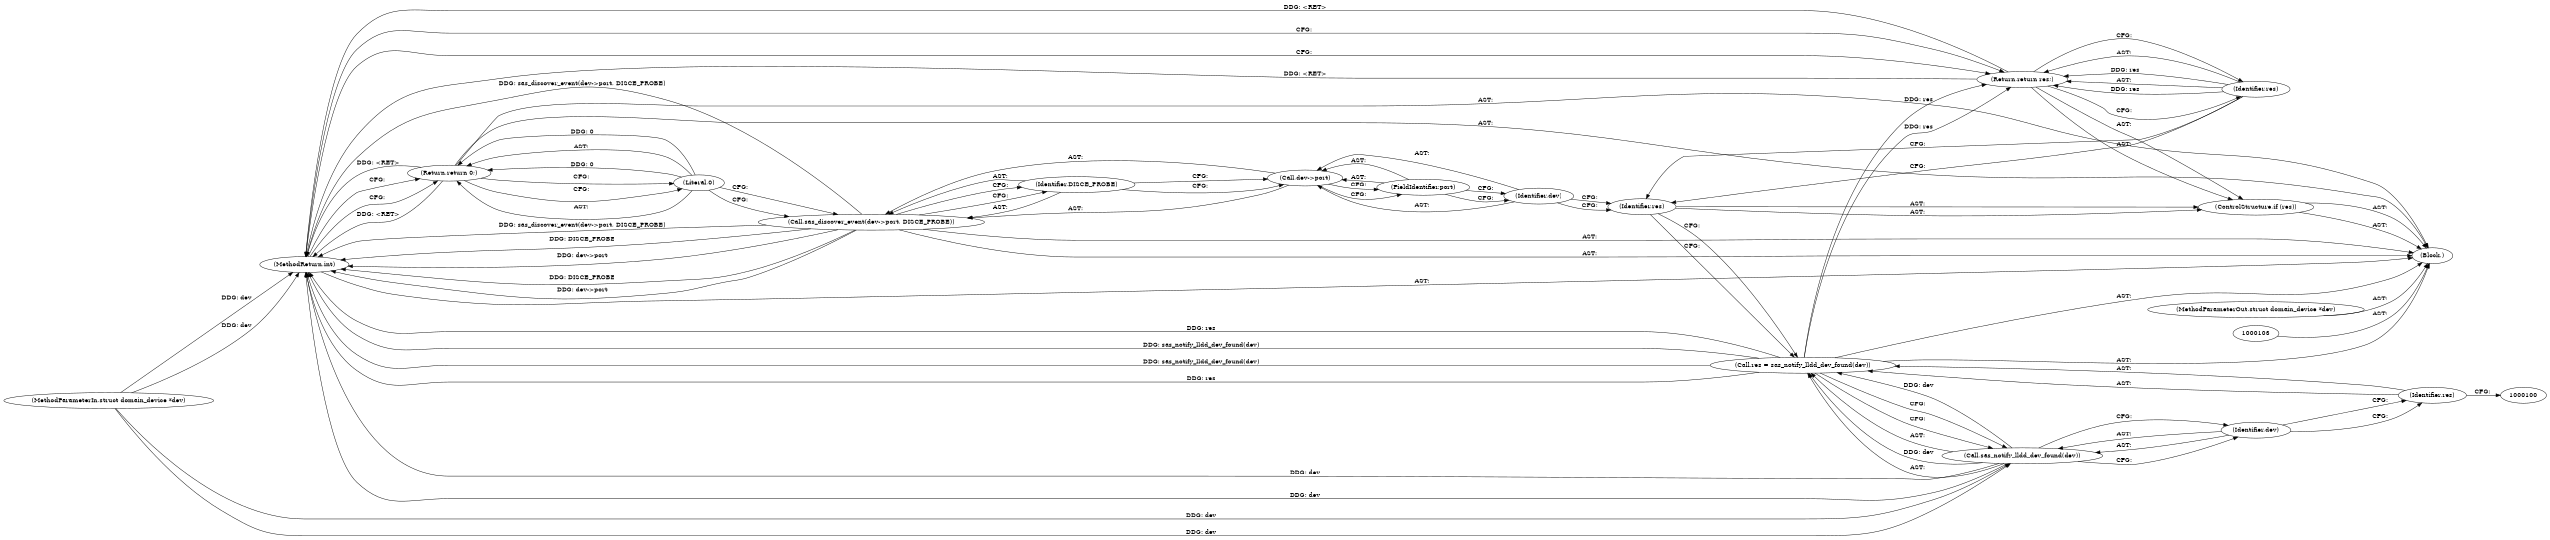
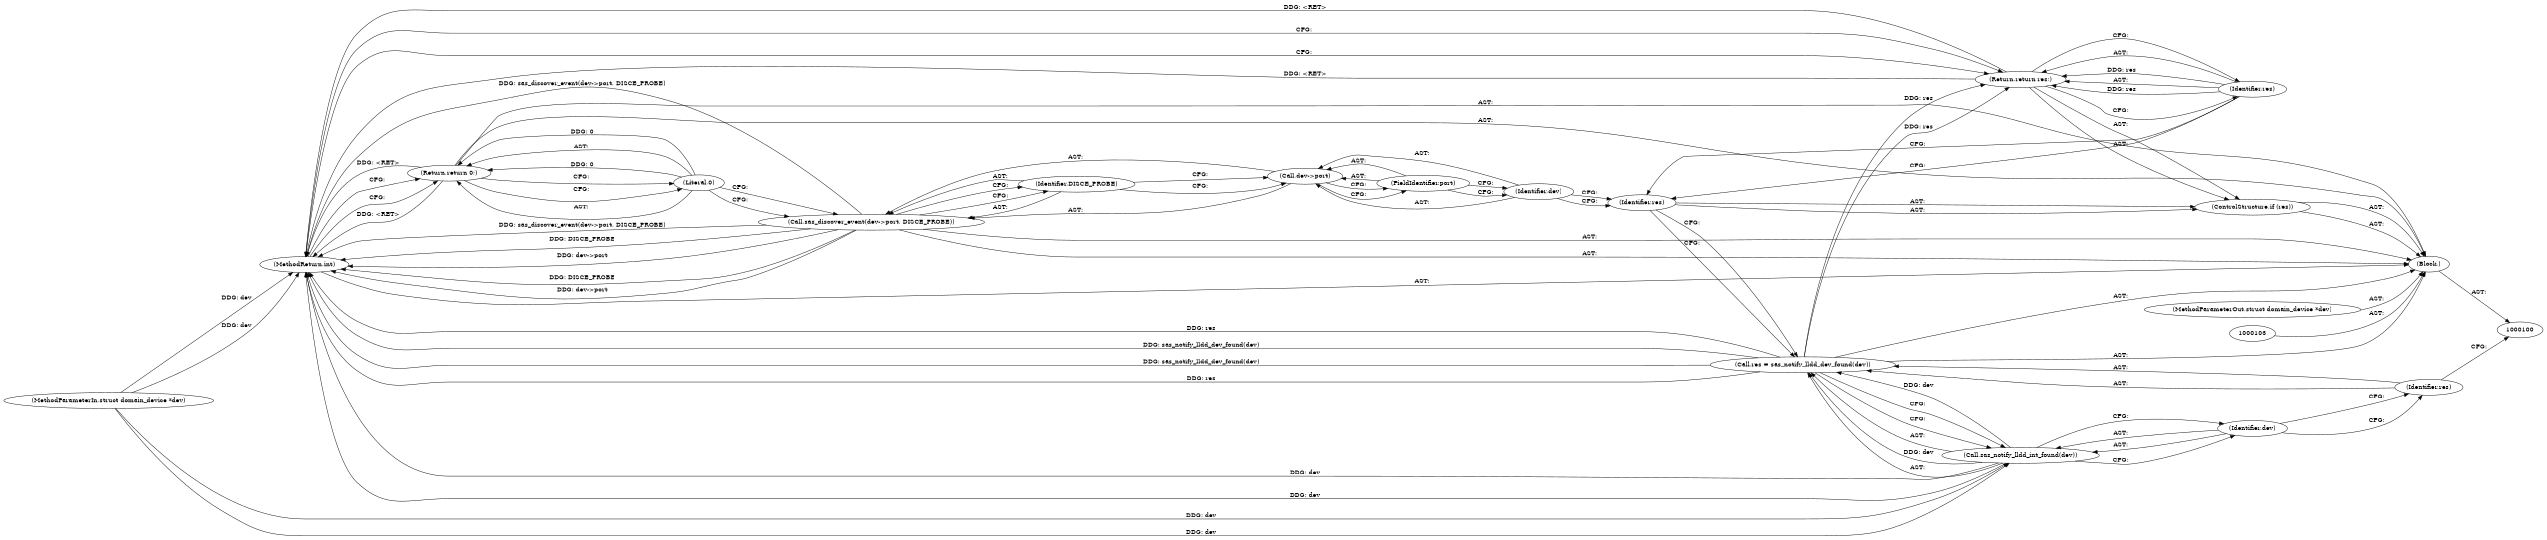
none -> (2473, 296)
(2022, 456) -> (2021, 455)
